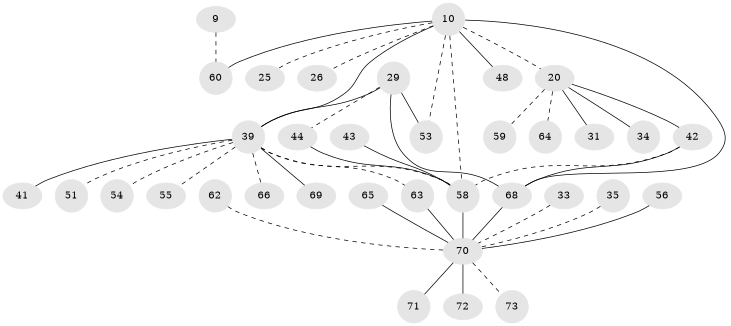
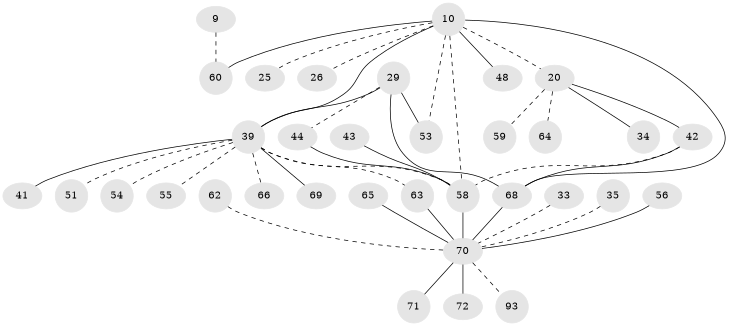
(594, 137) -> none
(512, 307) -> (512, 307)
